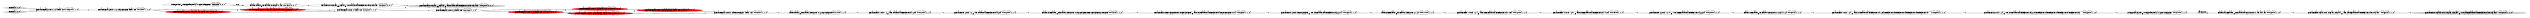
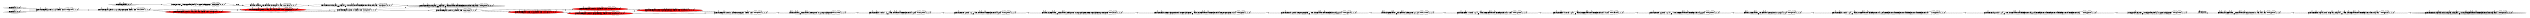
none -> (124, 5)
